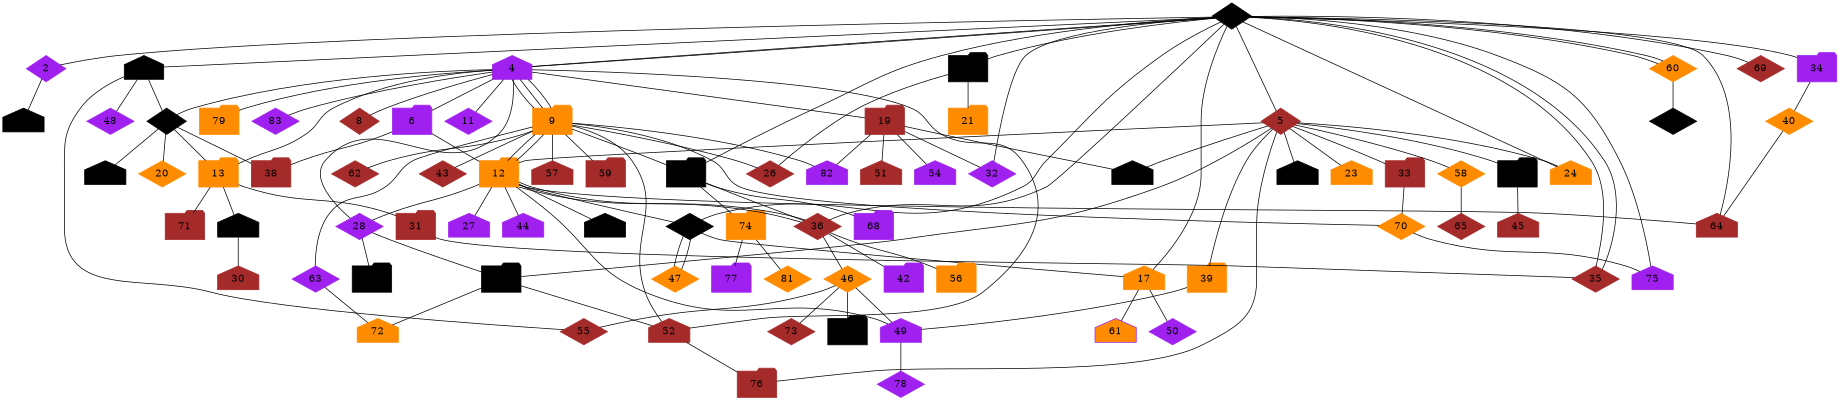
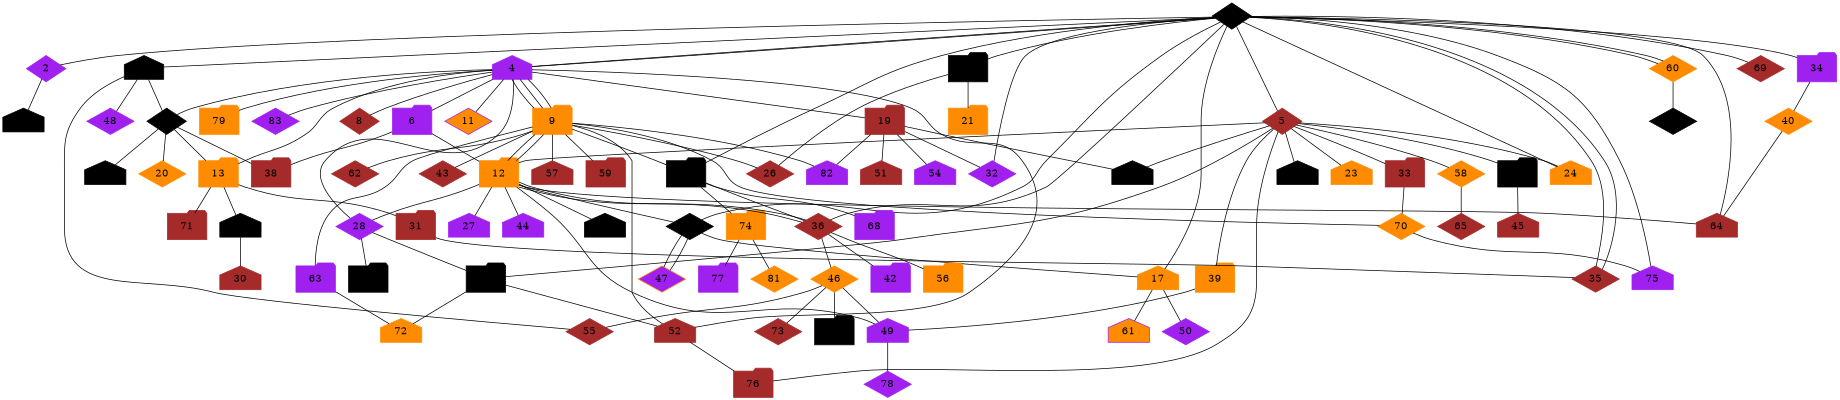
(468, 121) -> (468, 121)
(316, 279) -> (316, 279)
(675, 279) -> (662, 279)
